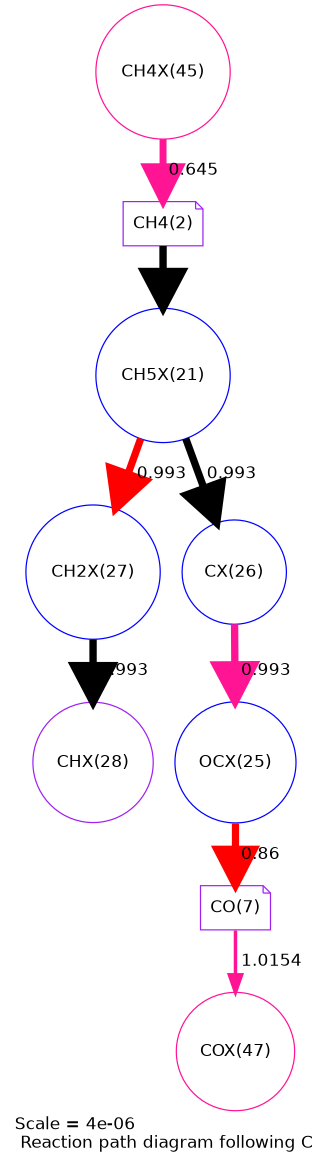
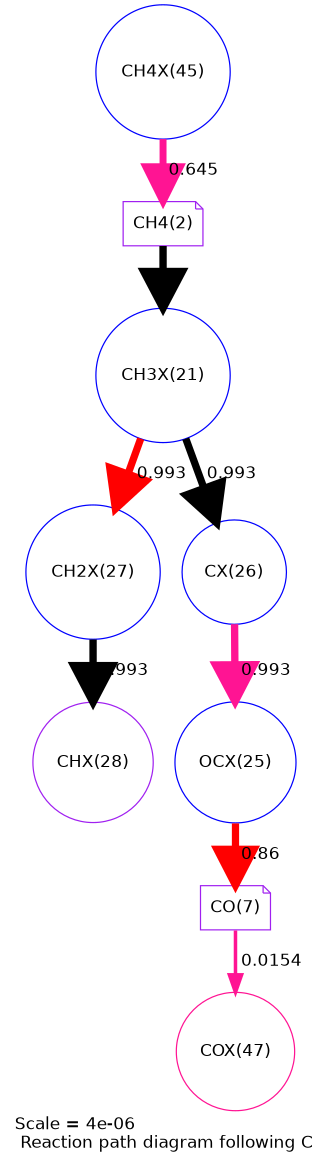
(163, 72) -> (163, 72)
(163, 375) -> (163, 375)
(269, 961) -> (269, 961)
